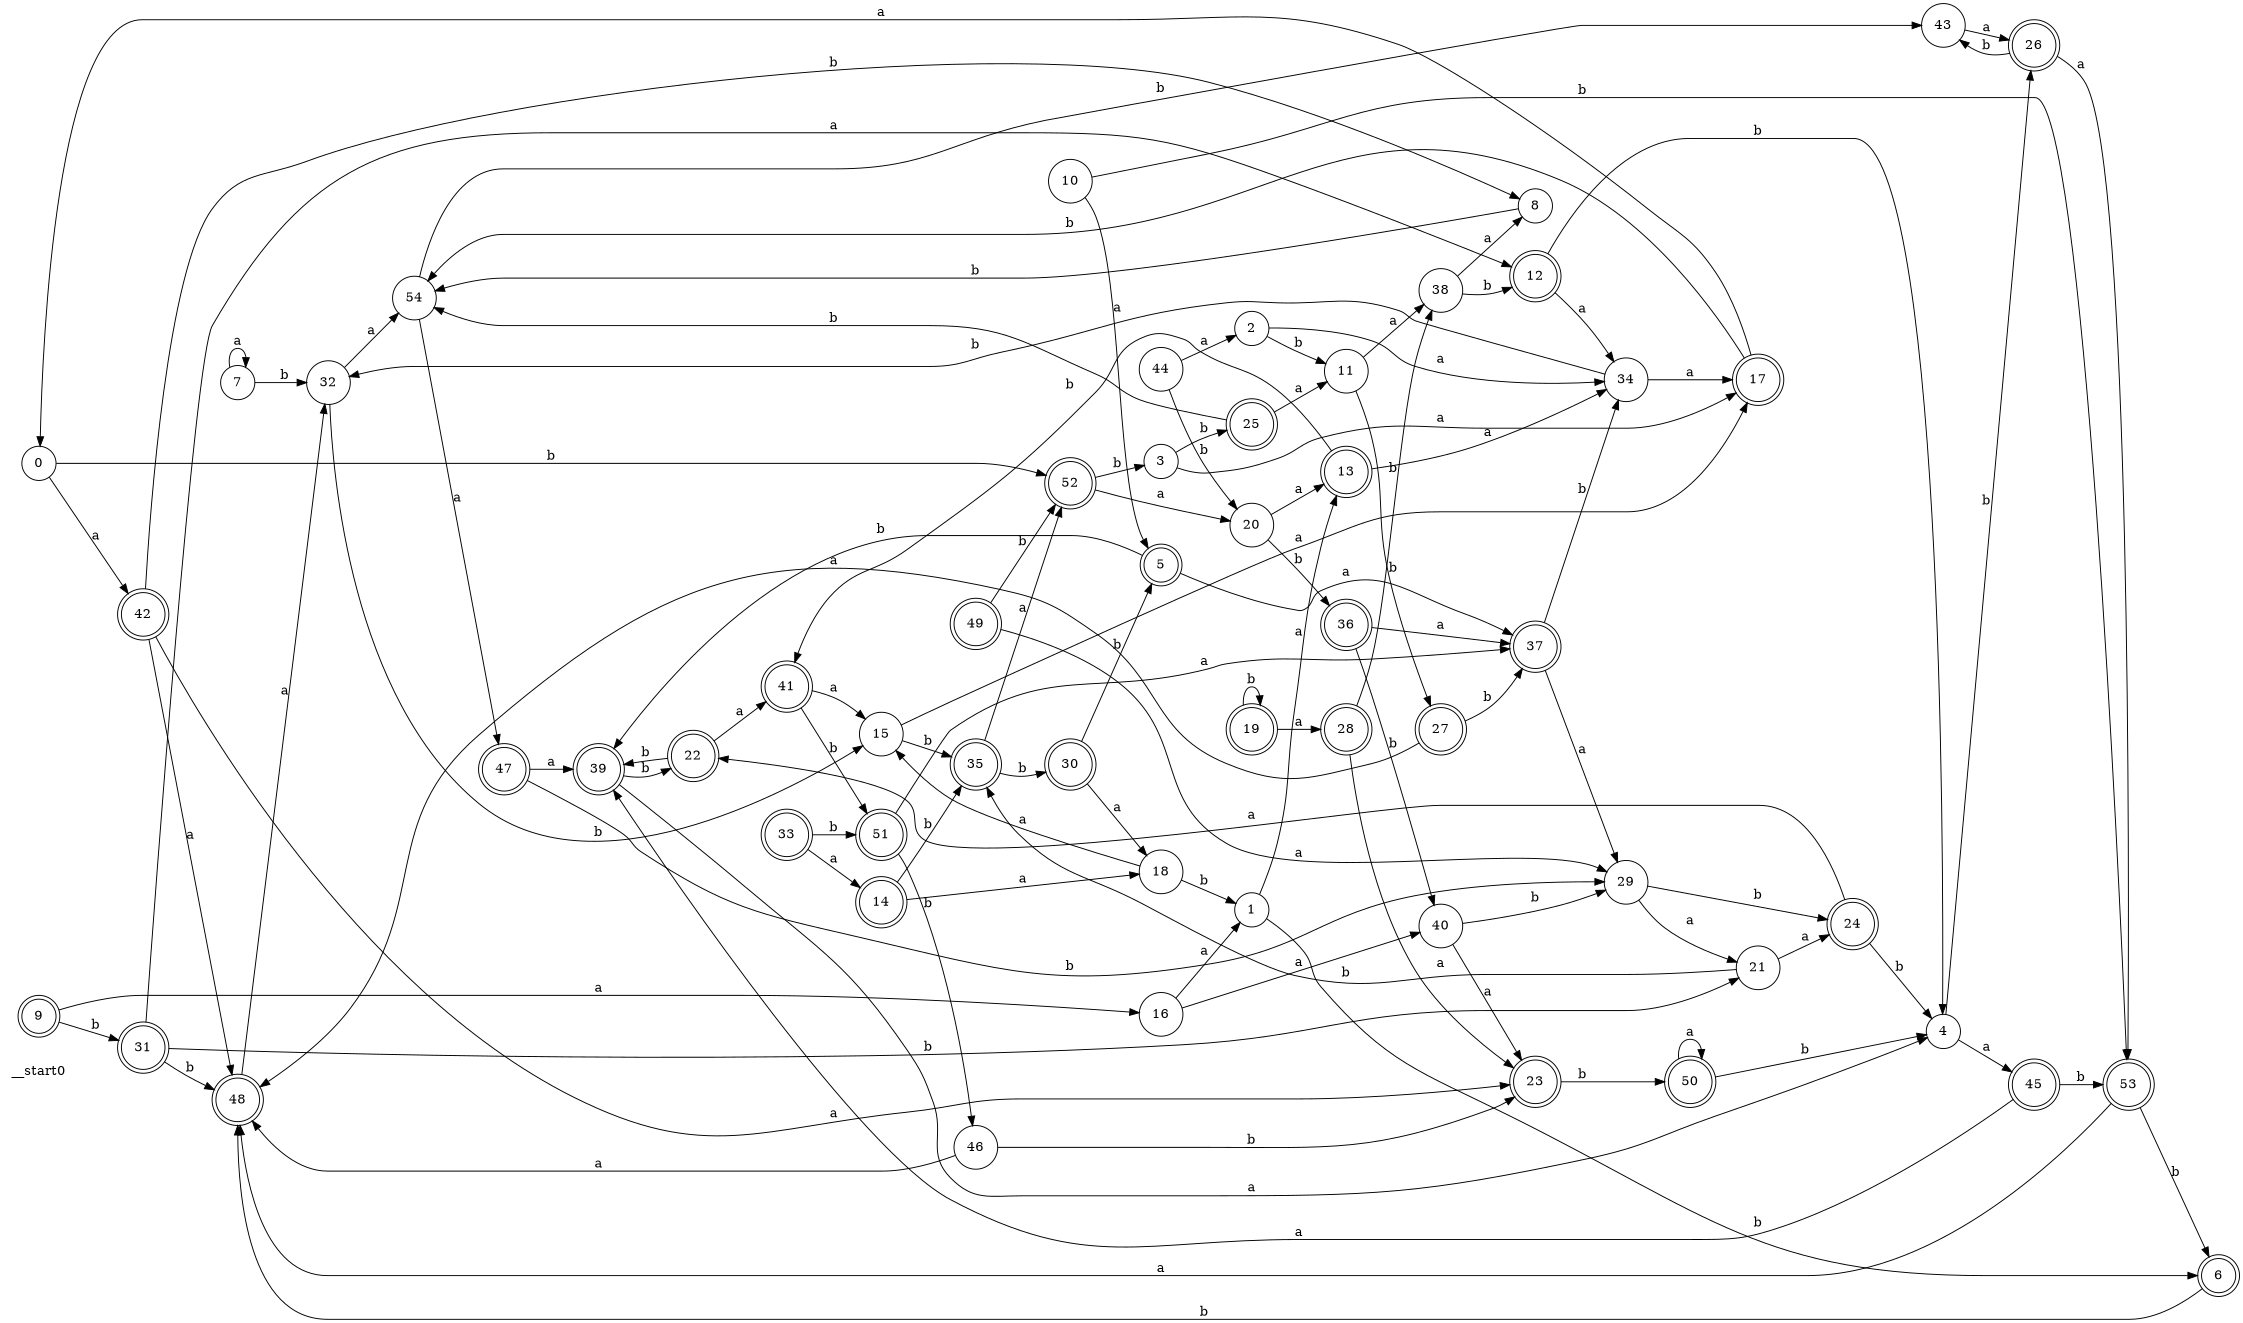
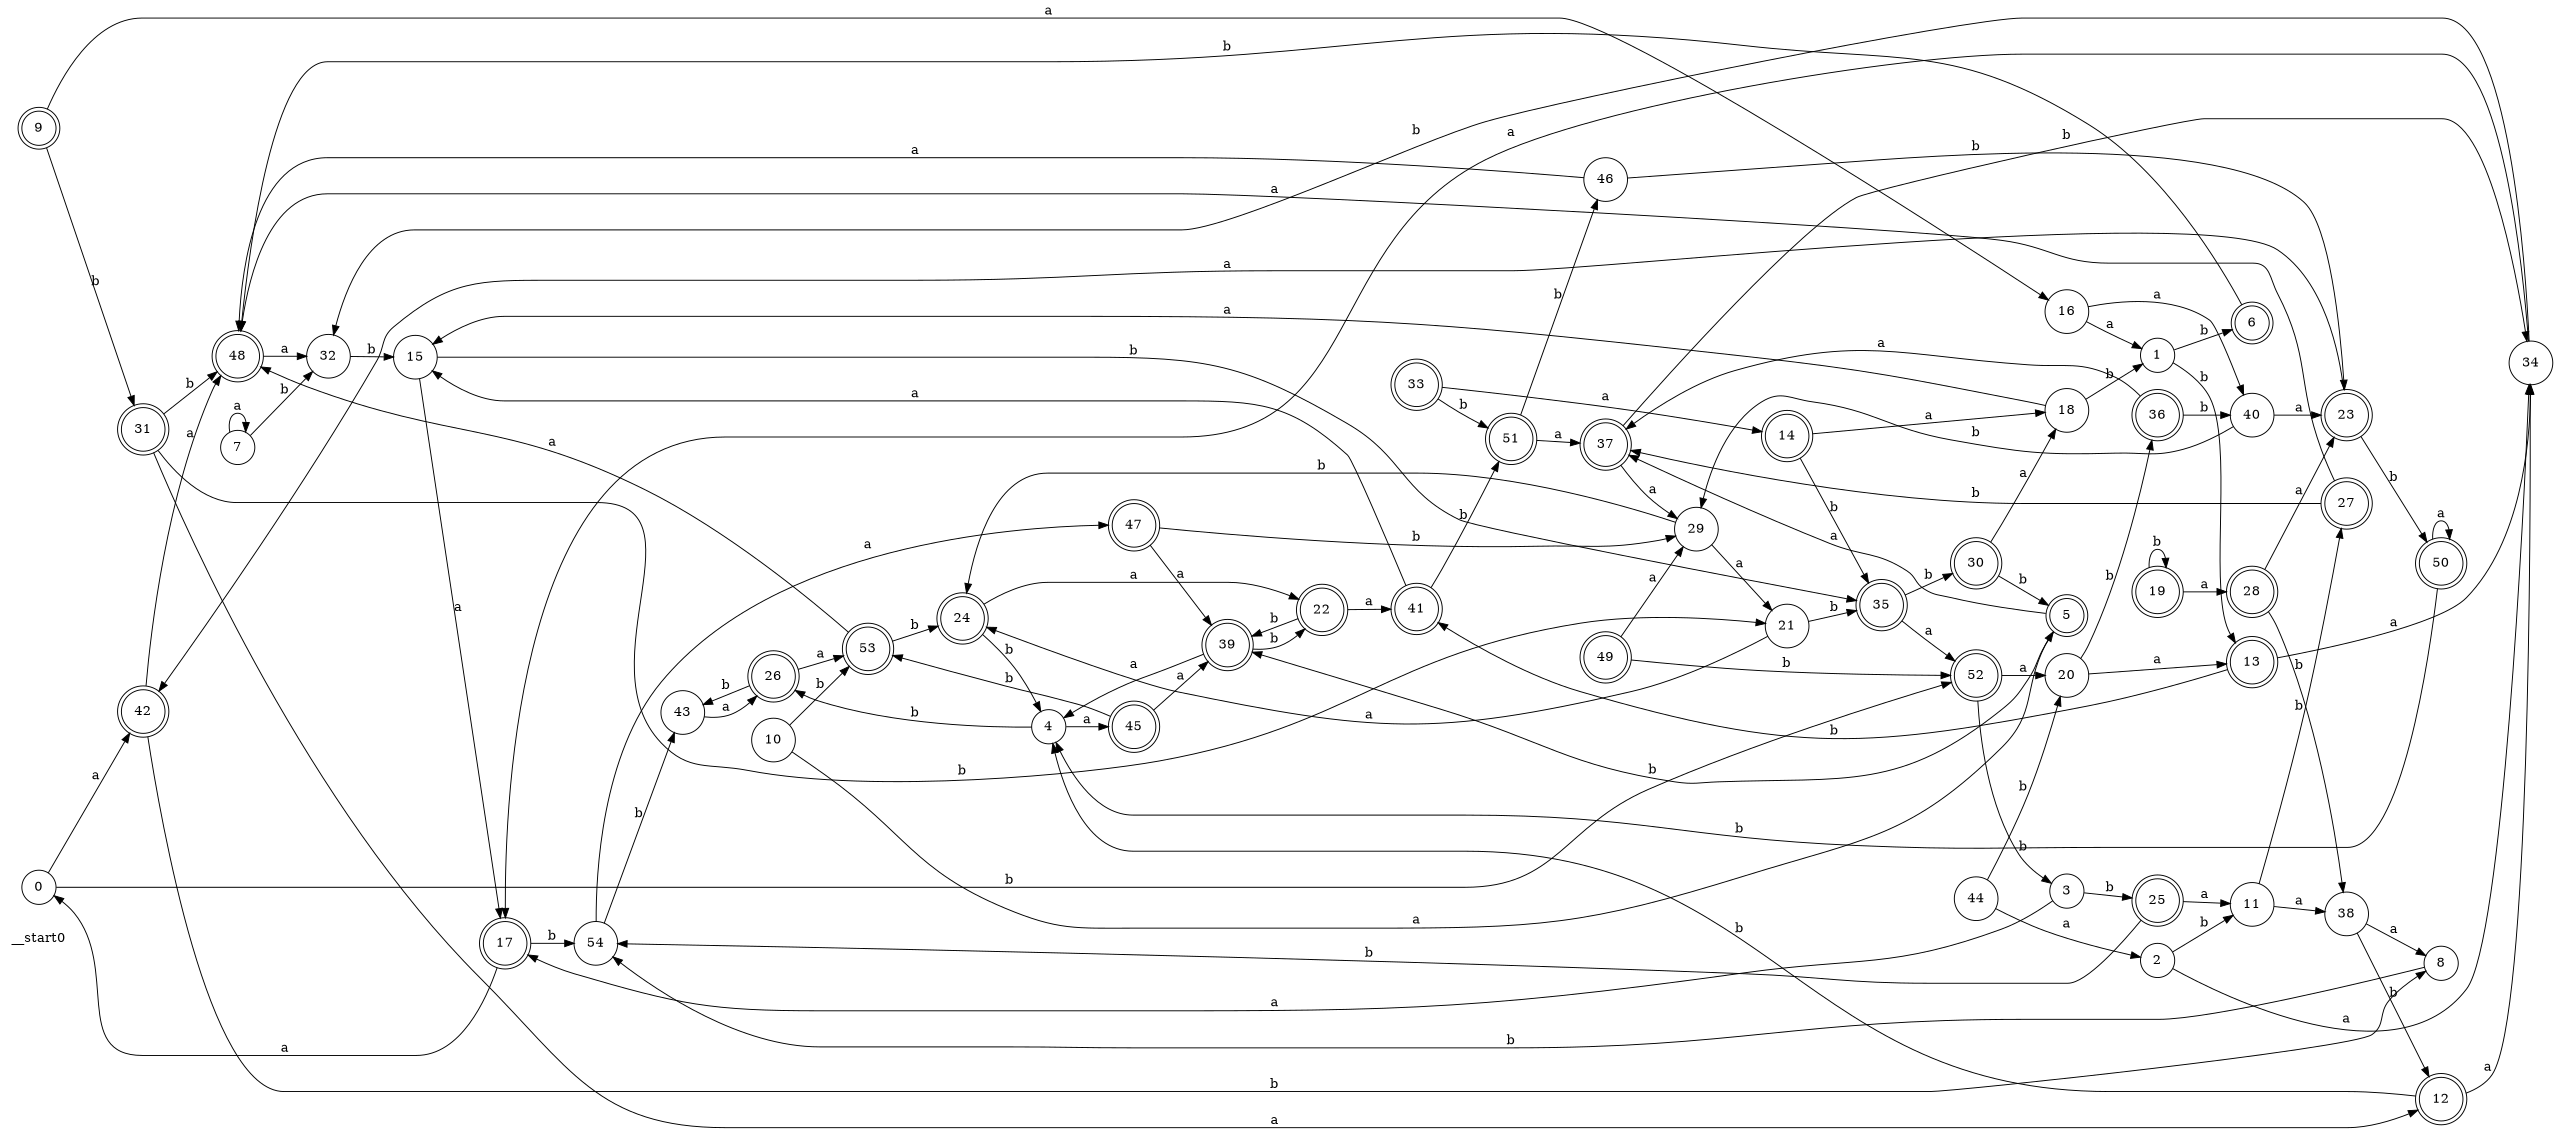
(368, 344) -> none
(1299, 632) -> (2205, 378)
(720, 1135) -> (1199, 272)
(2173, 1178) -> (911, 635)
